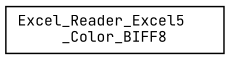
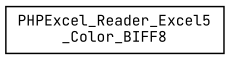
(115, 30) -> (115, 30)
